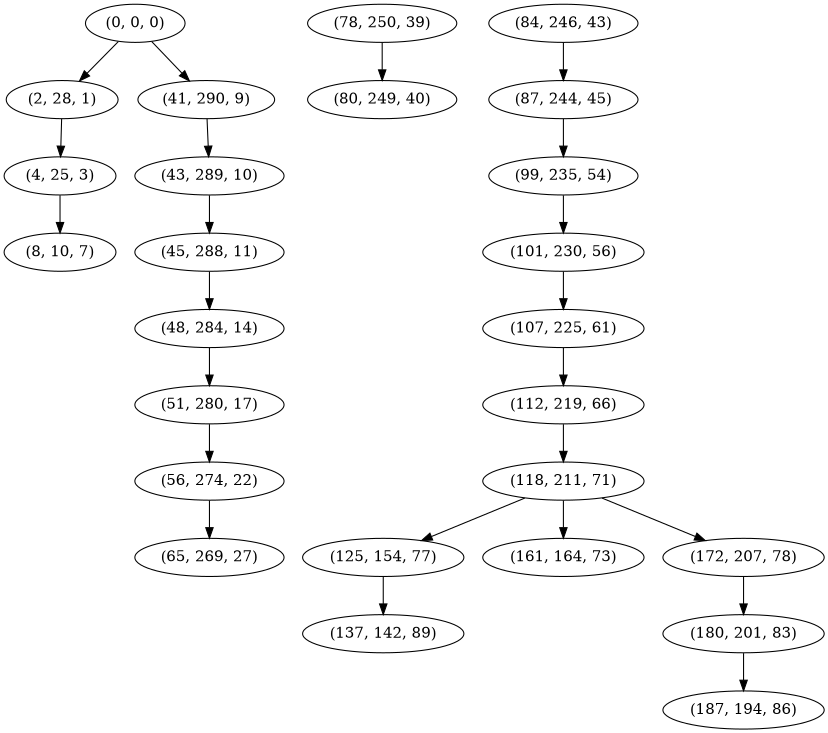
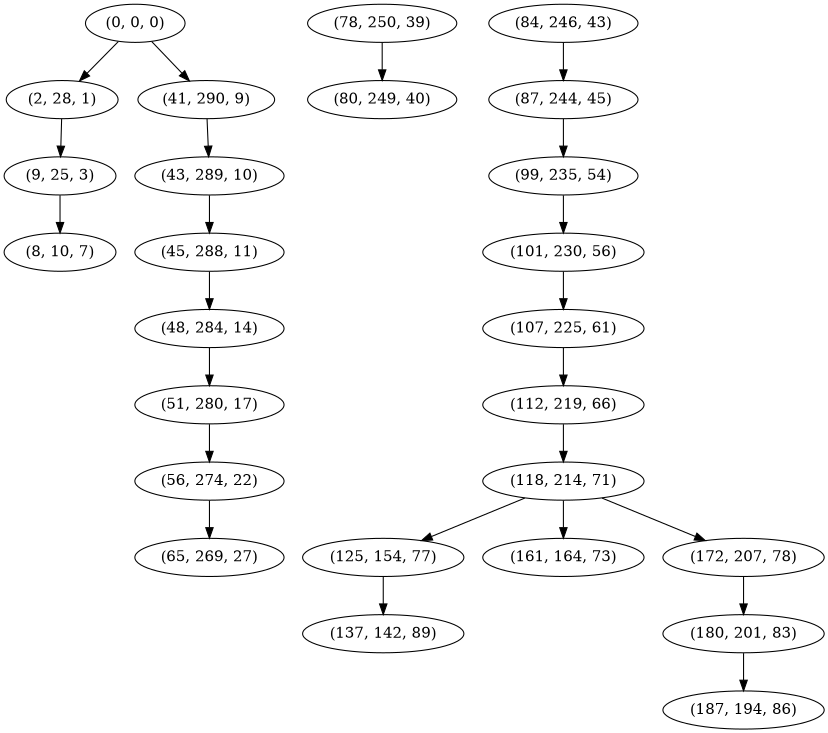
(60, 176) -> (60, 176)
(563, 481) -> (563, 481)
